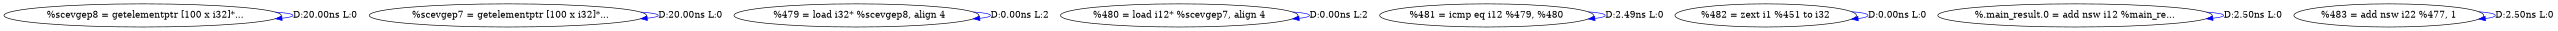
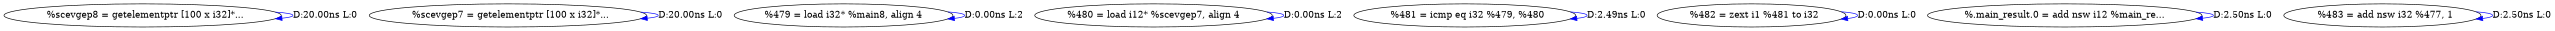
(856, 15) -> (844, 15)
(1487, 15) -> (1465, 15)
(1766, 15) -> (1752, 15)
(2389, 15) -> (2382, 15)
